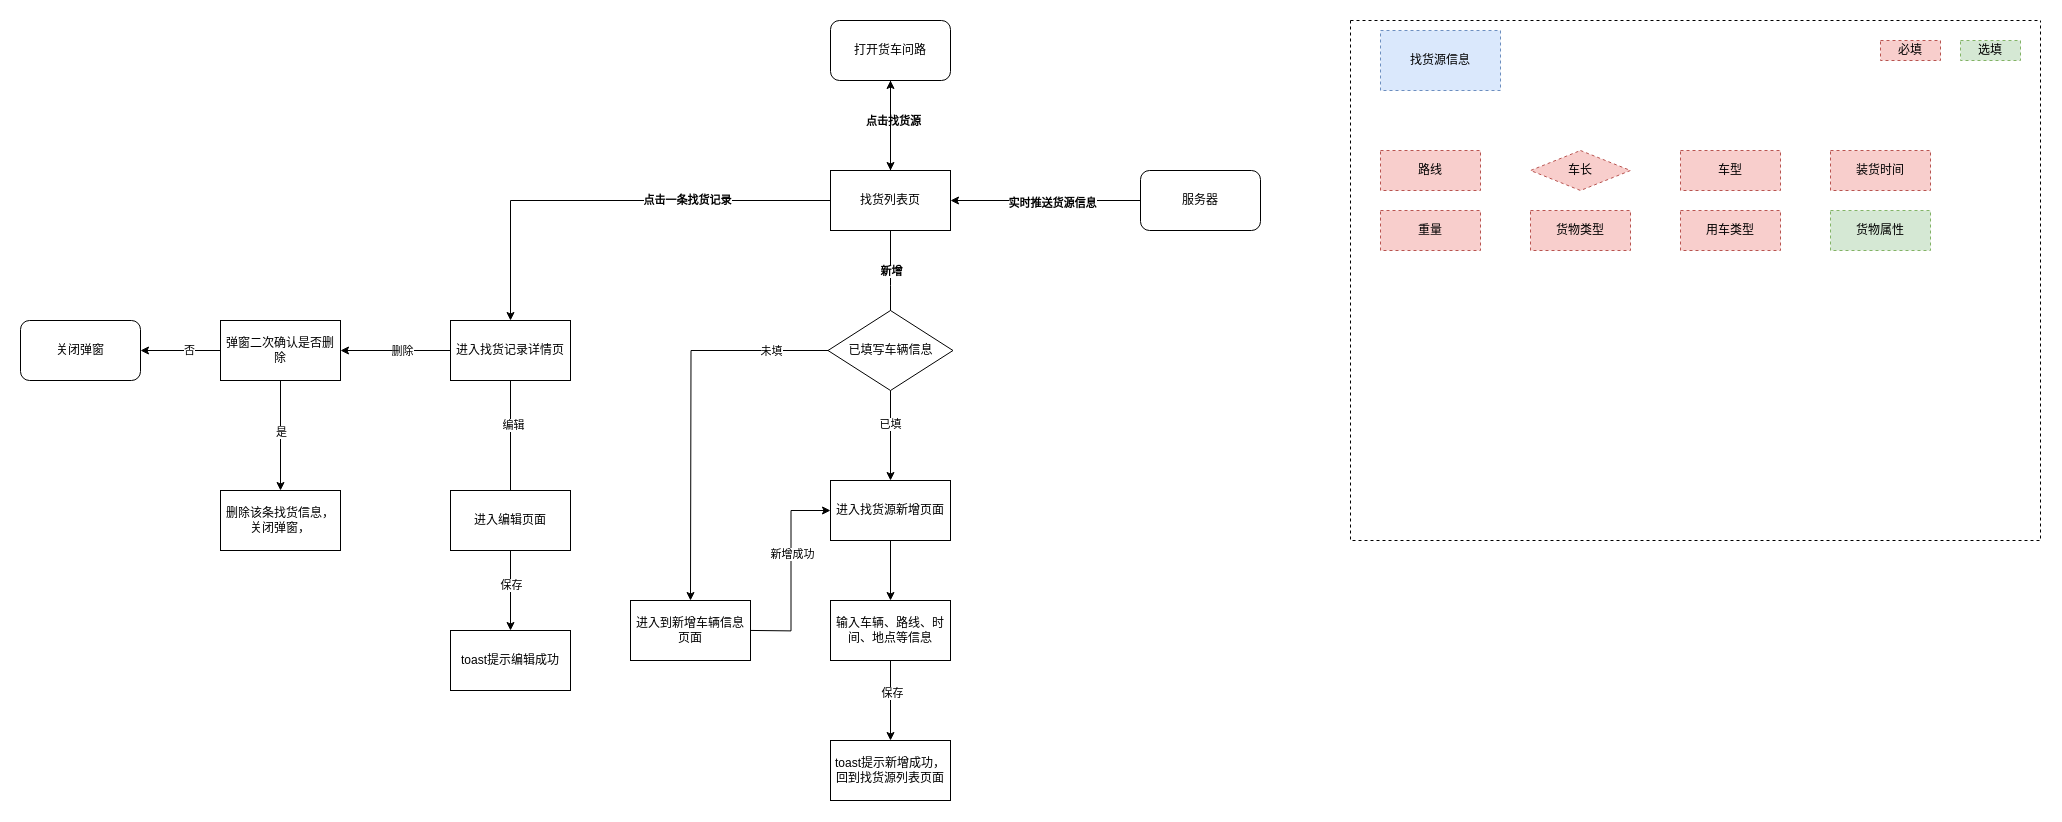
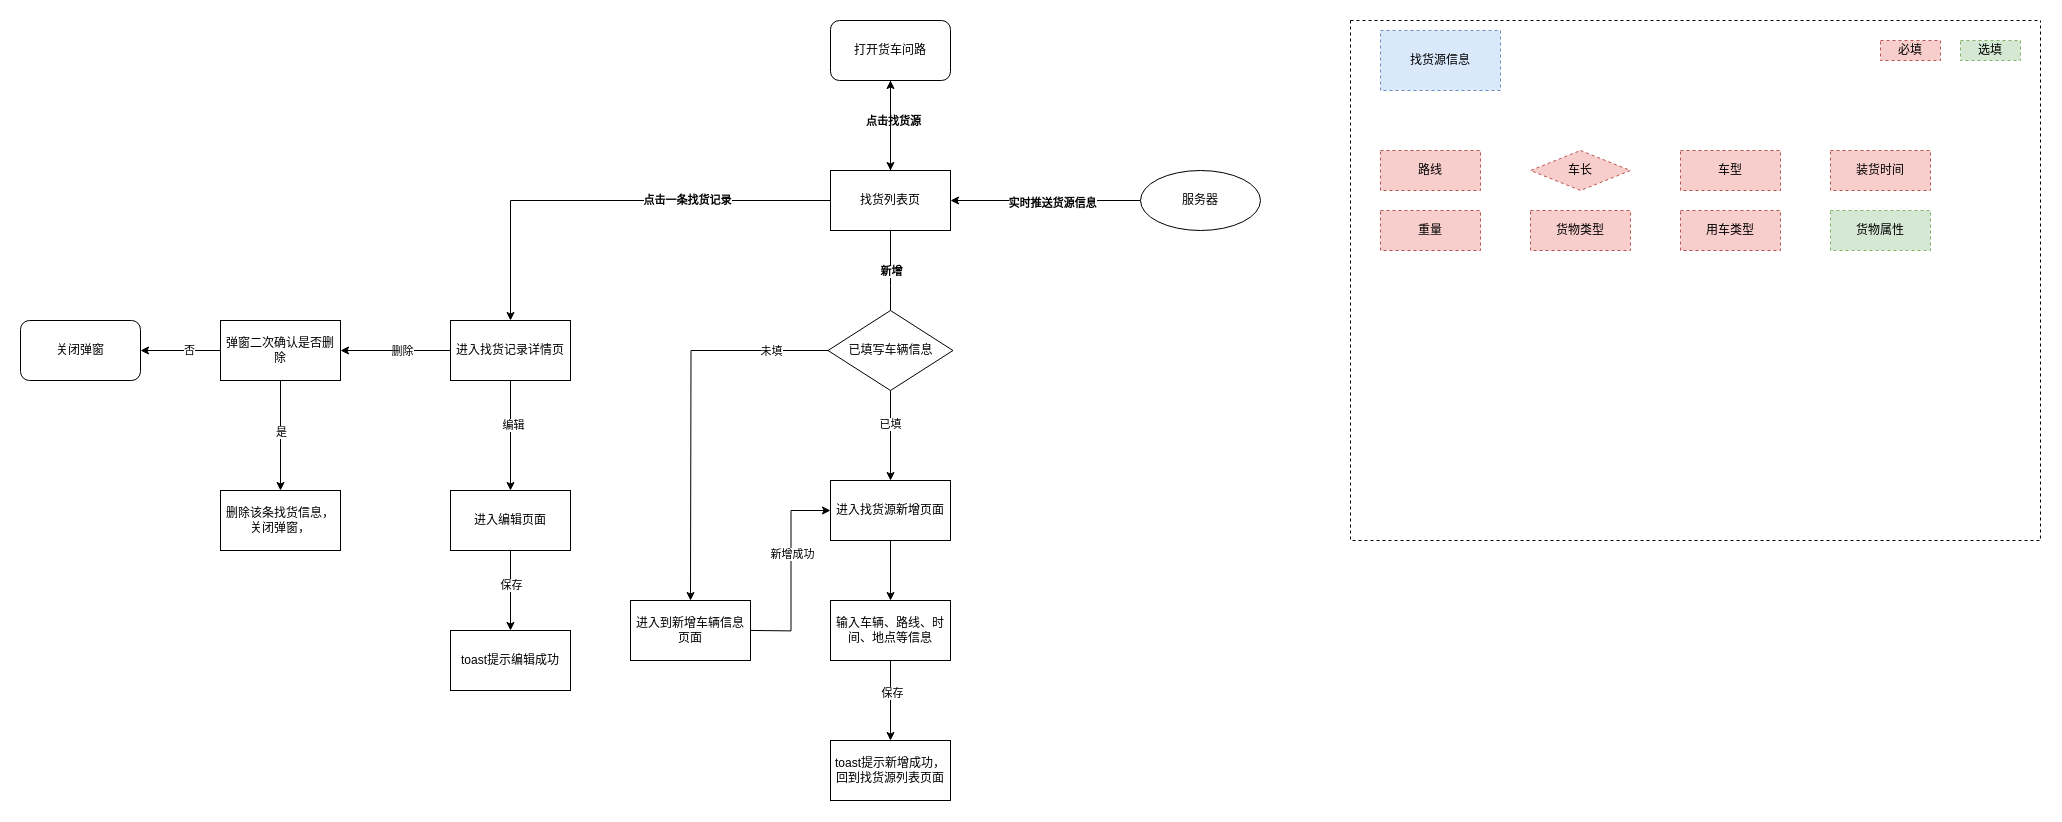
(1201, 201) -> (1201, 201)
(511, 485) -> (511, 482)
